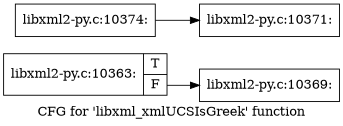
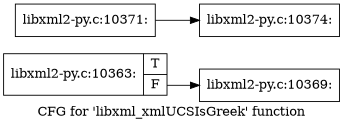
(173, 20) -> (173, 20)
